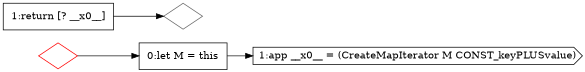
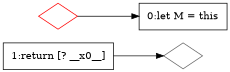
(418, 56) -> none
